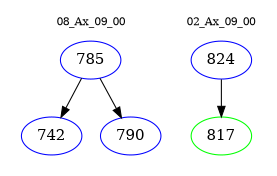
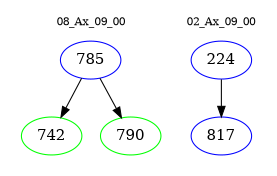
(221, 60) -> (221, 60)
(52, 136) -> (52, 136)
(131, 136) -> (131, 136)
(221, 136) -> (221, 136)
